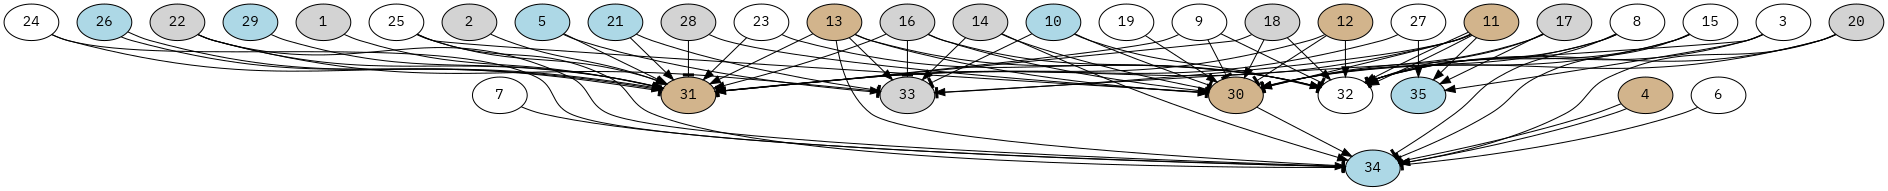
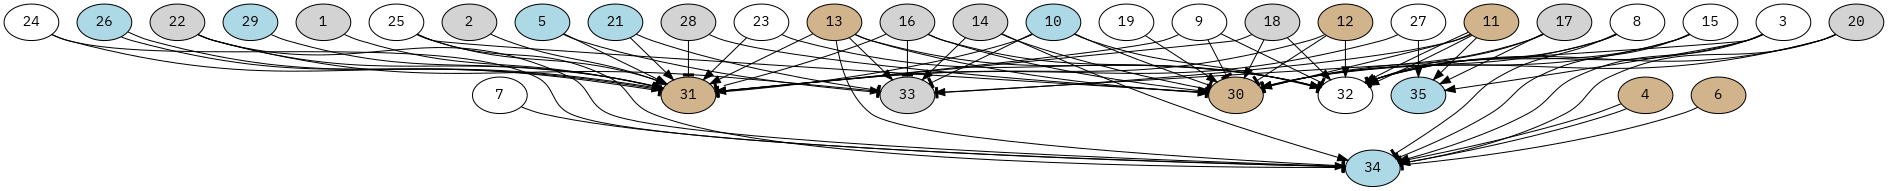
(806, 63) -> (806, 63)
(1097, 74) -> (879, 72)
(1719, 95) -> (1719, 95)
(1300, 130) -> (1569, 80)
